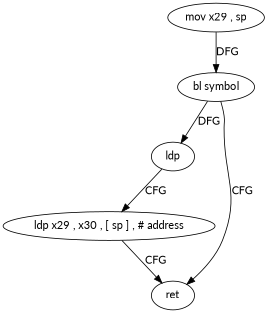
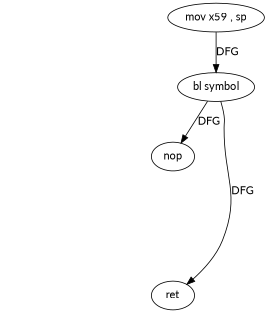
(216, 18) -> (216, 18)
(173, 157) -> (173, 157)
(243, 191) -> (243, 191)
(109, 226) -> none
